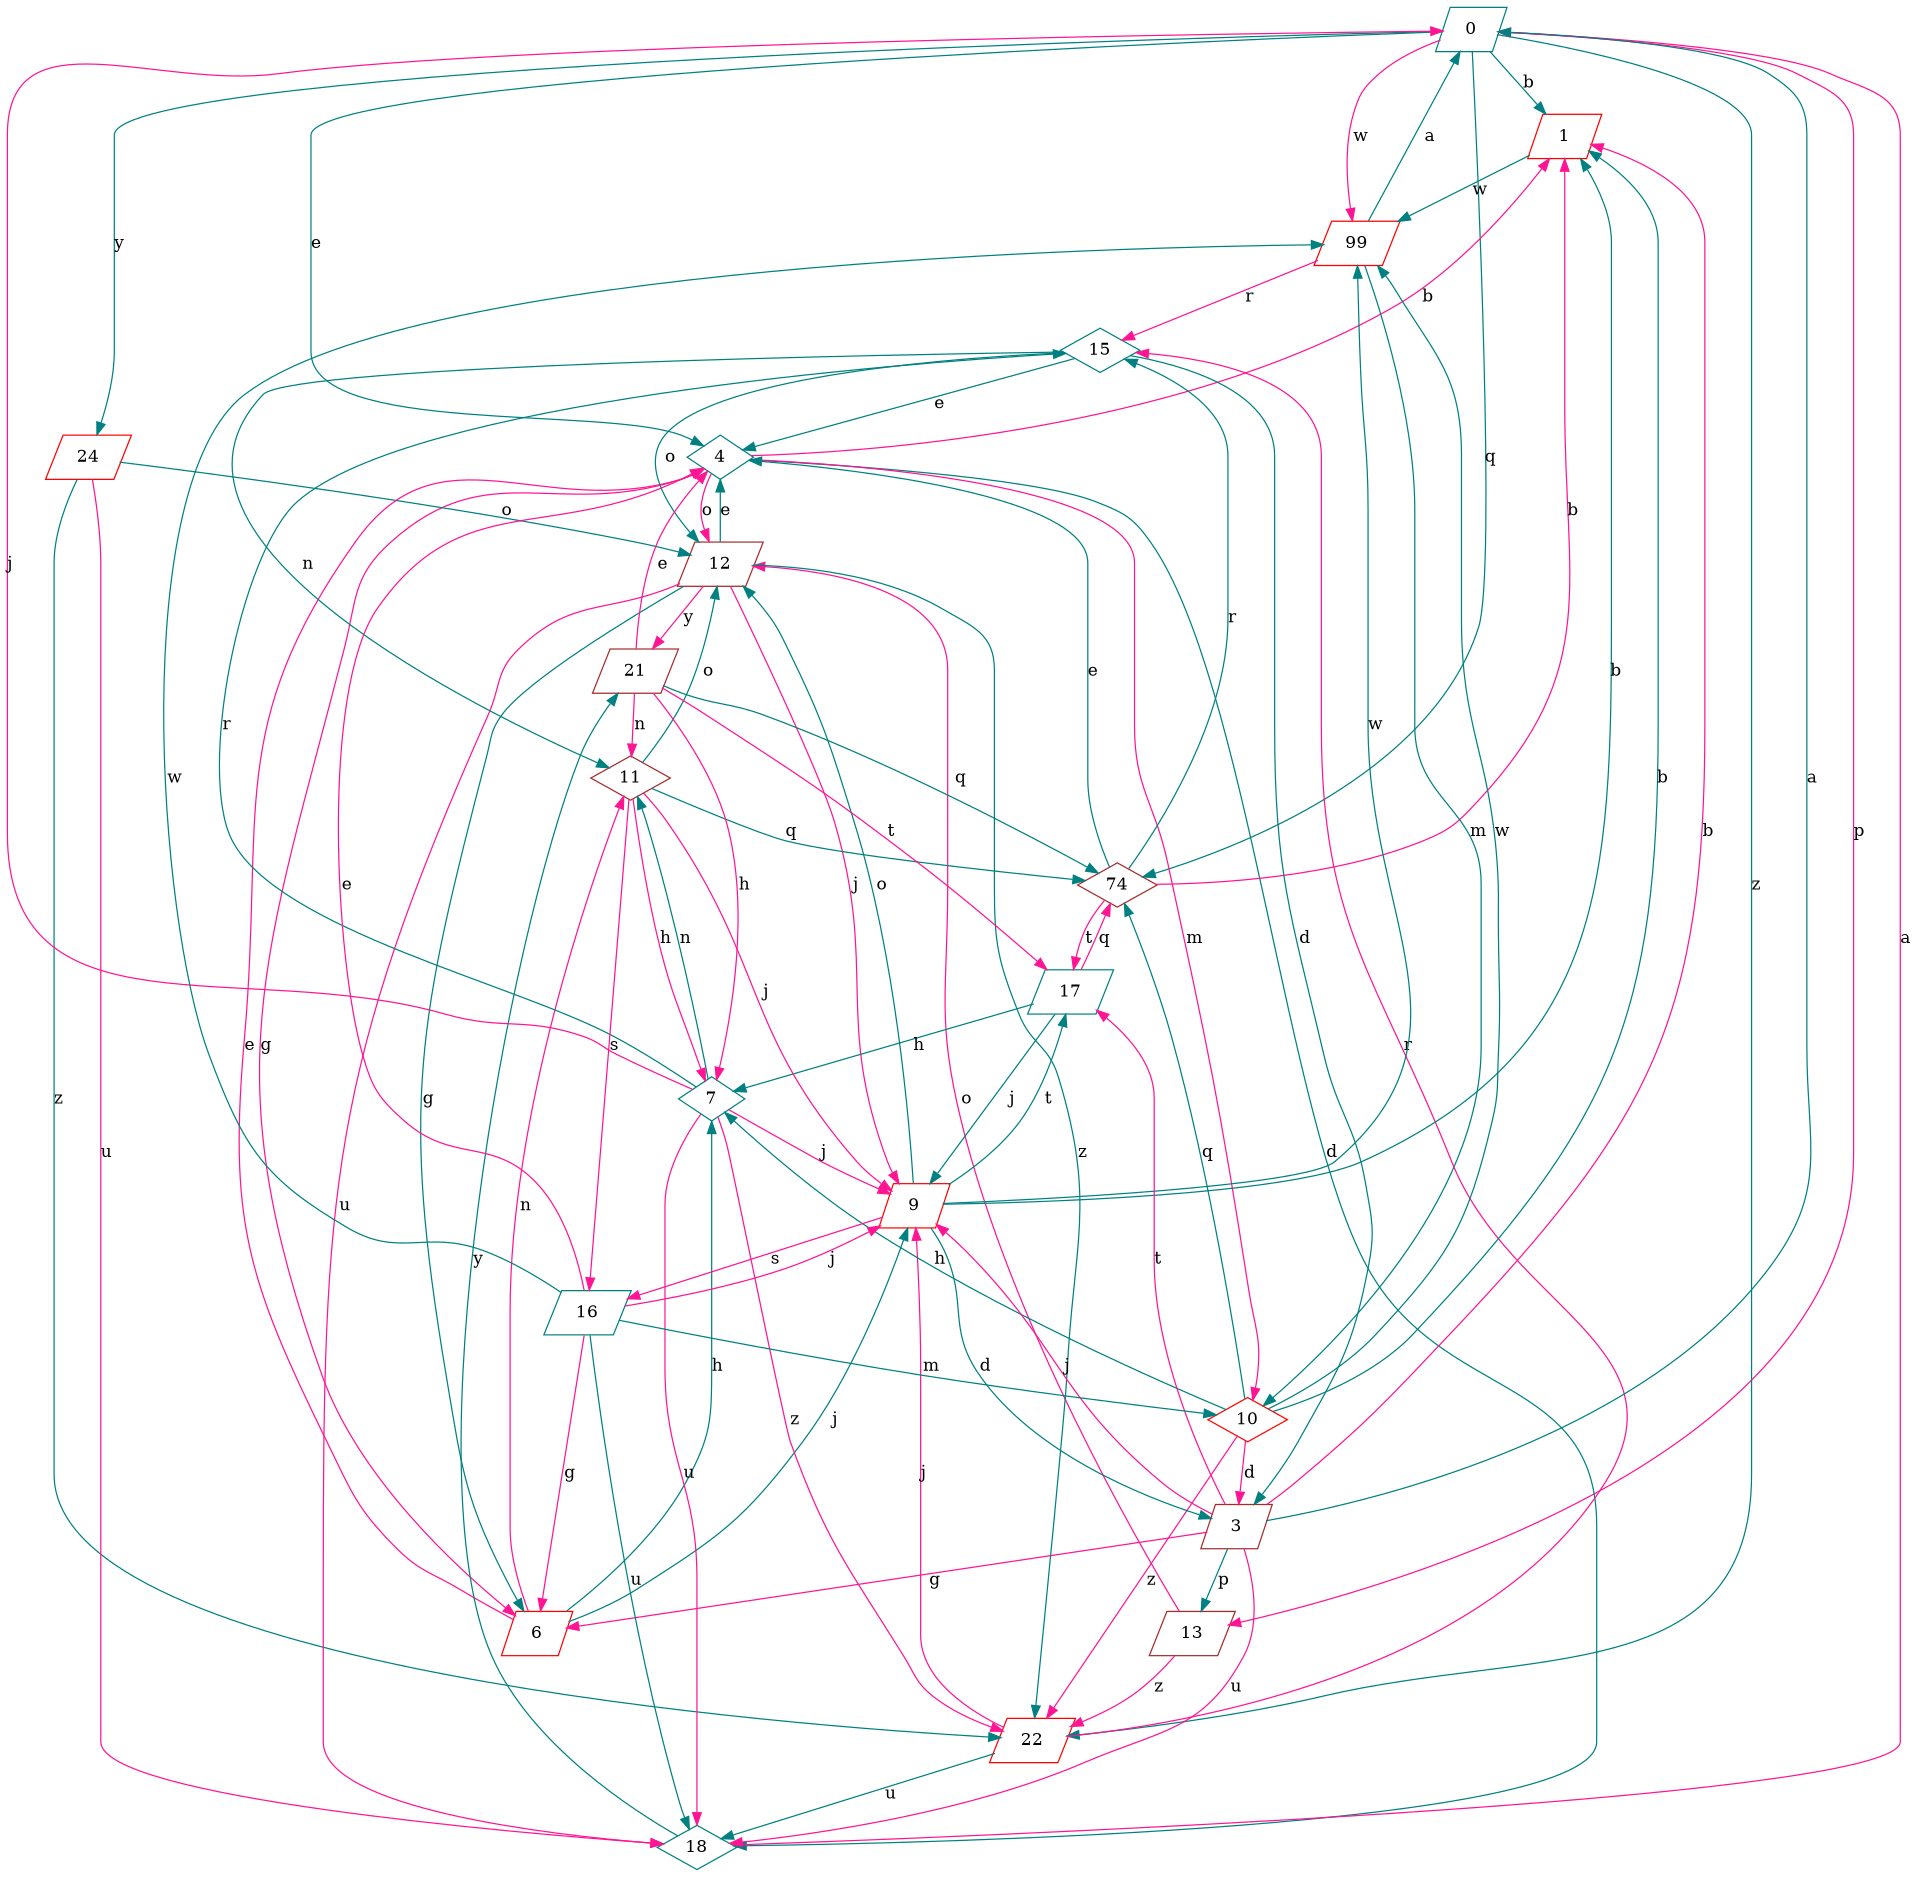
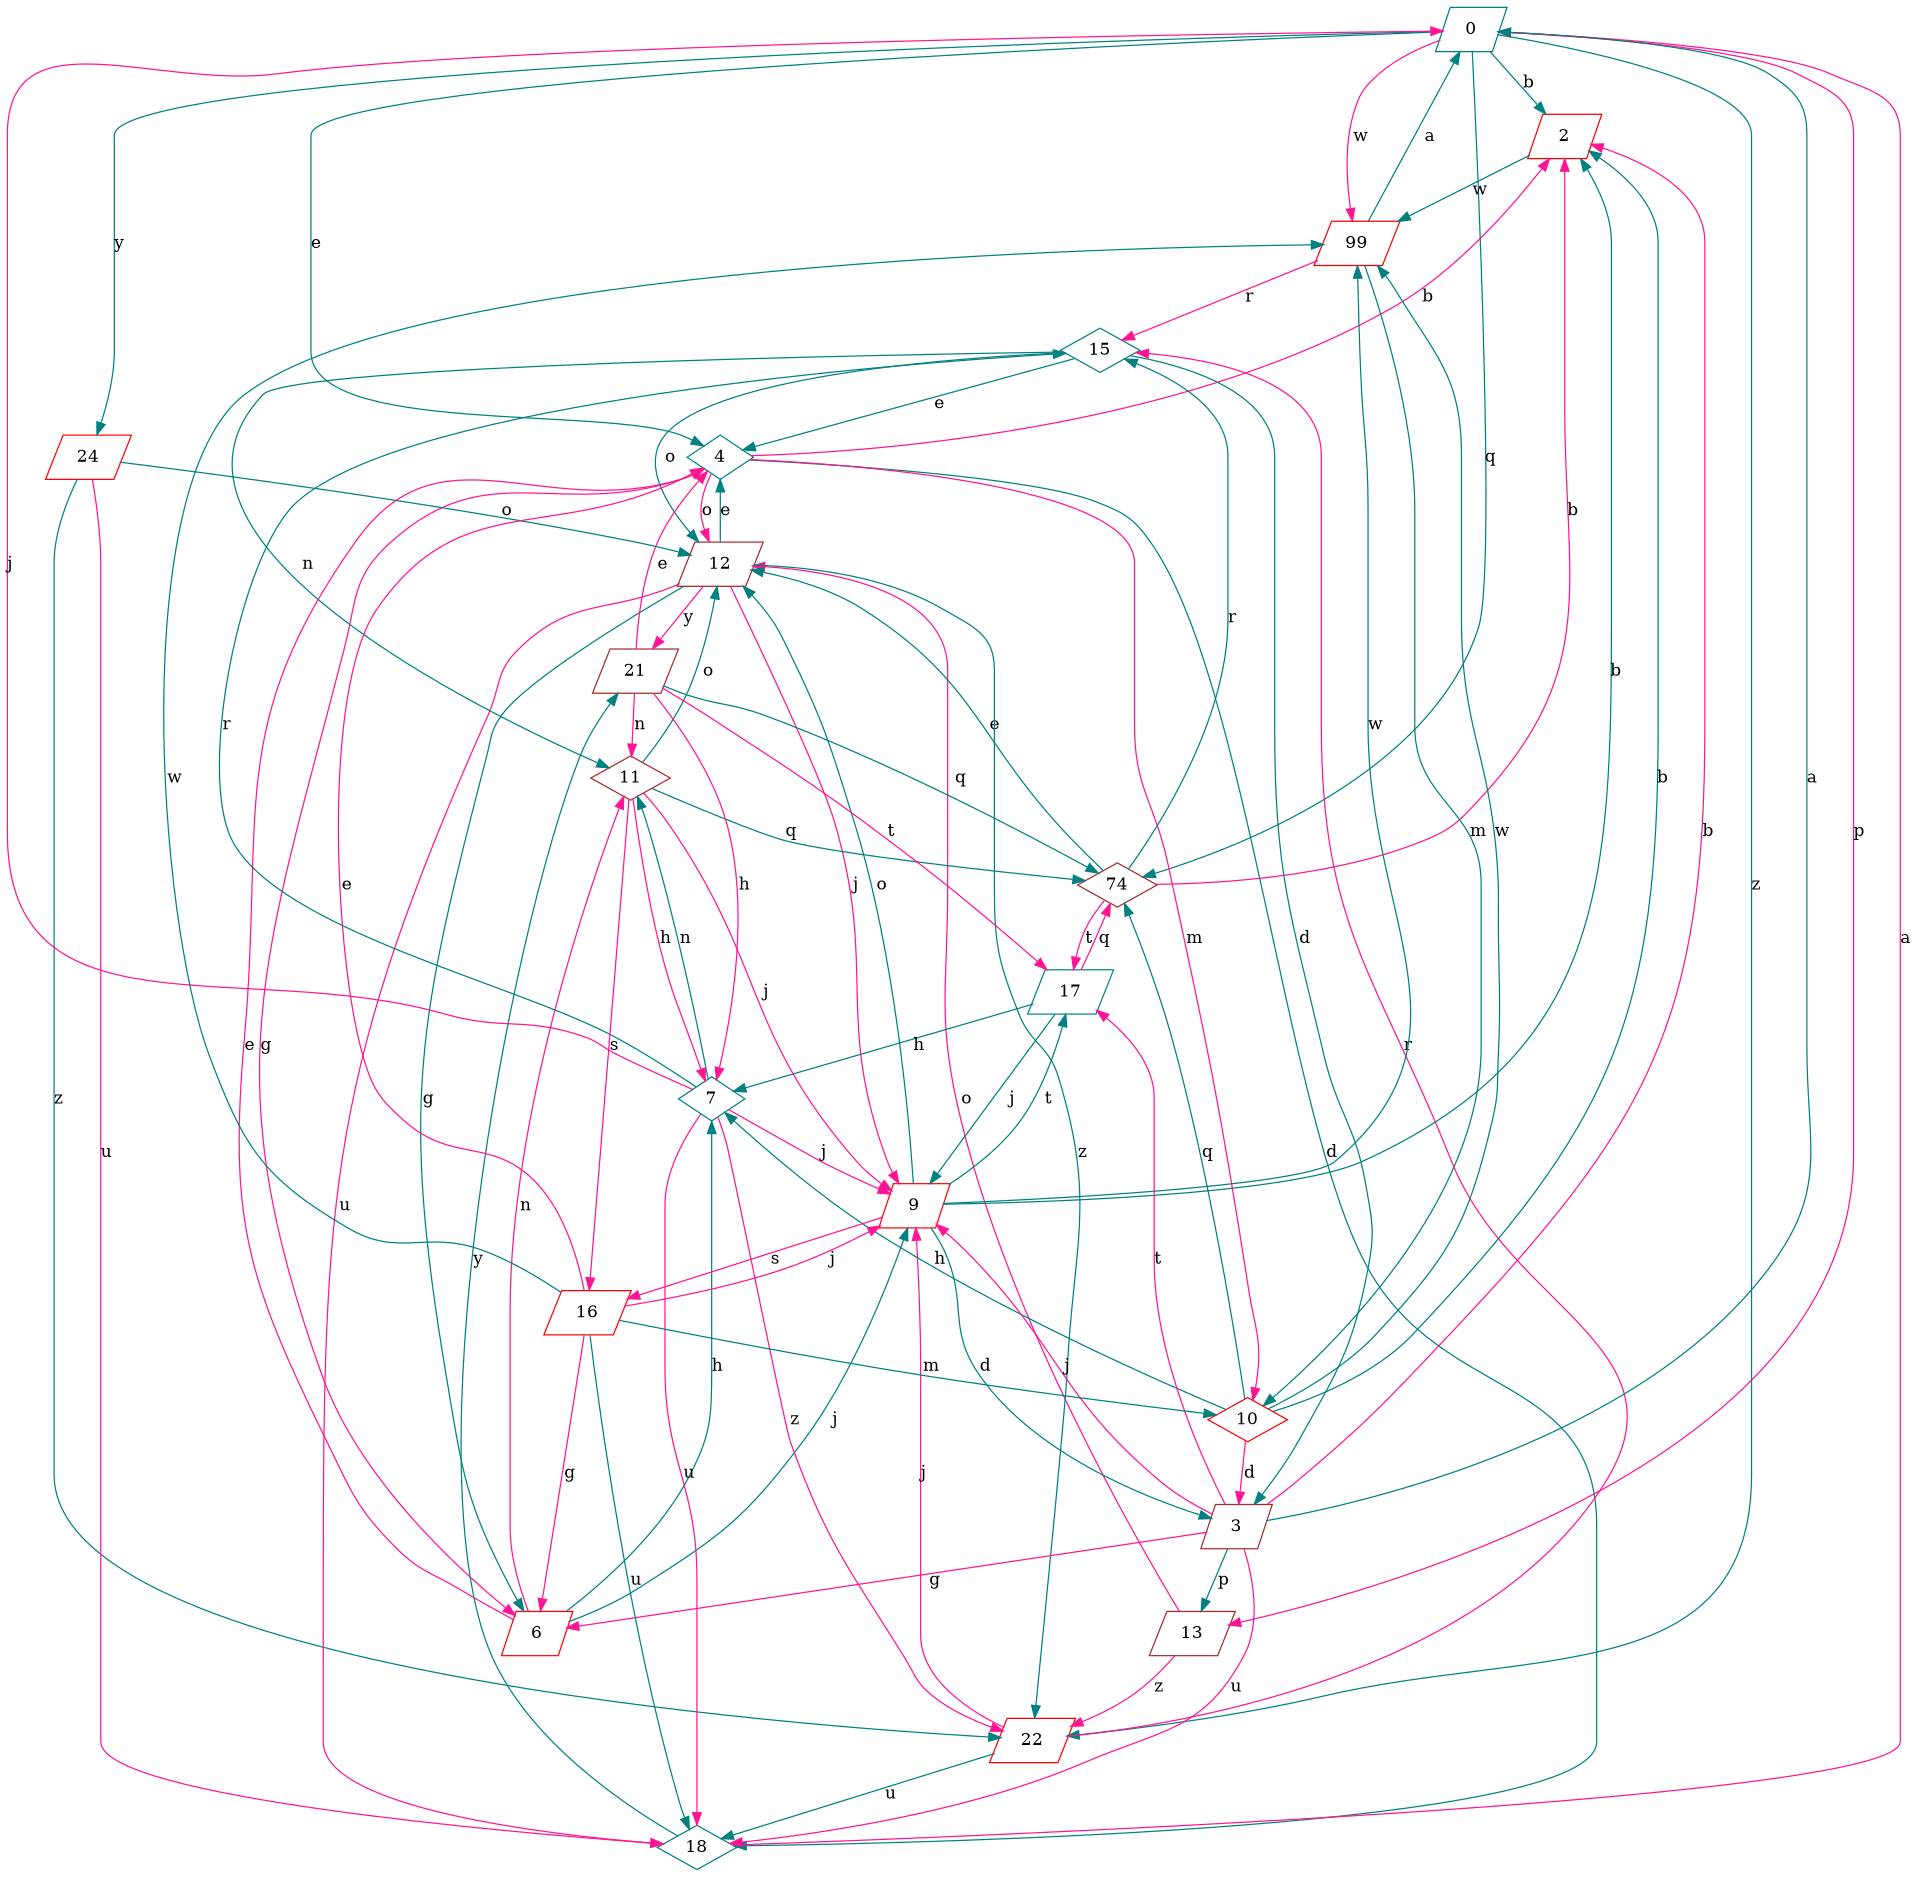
(1565, 136) -> (1565, 136)
(1078, 541) -> (957, 691)
(588, 1313) -> (588, 1313)
(1145, 1572) -> none
